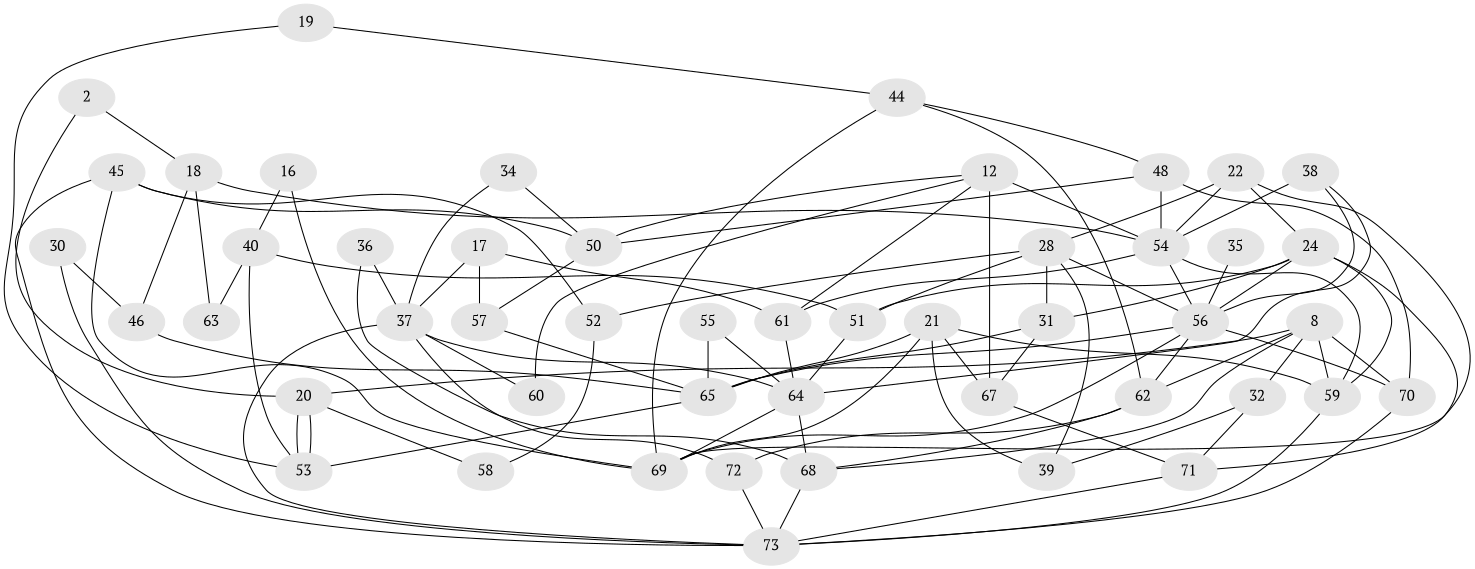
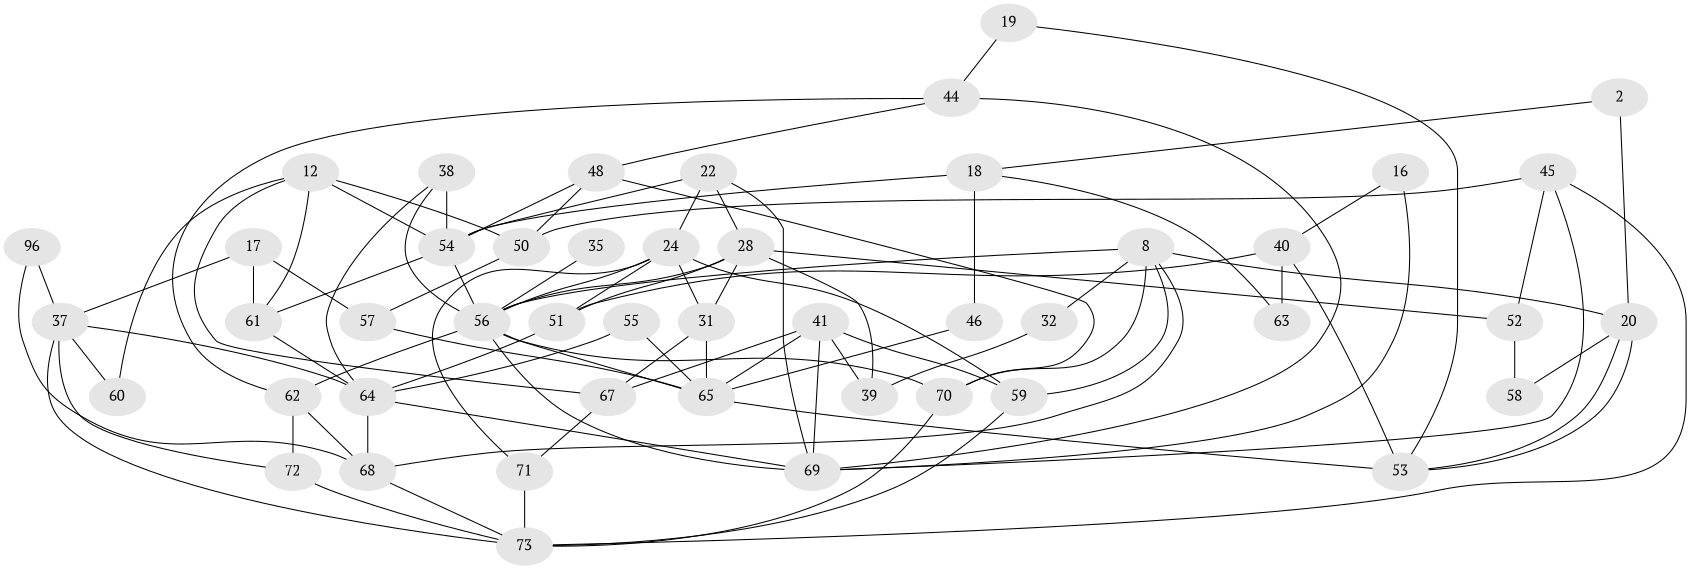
(509, 172) -> none
(58, 247) -> none
(365, 247) -> (32, 247)
(1311, 276) -> none
(932, 322) -> (821, 322)
(1235, 357) -> (964, 257)
(1223, 434) -> none
